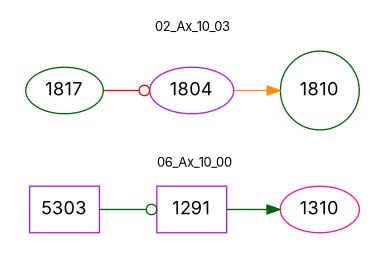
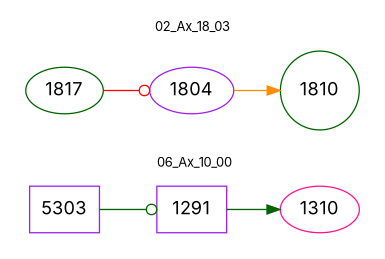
(193, 28) -> (193, 28)
